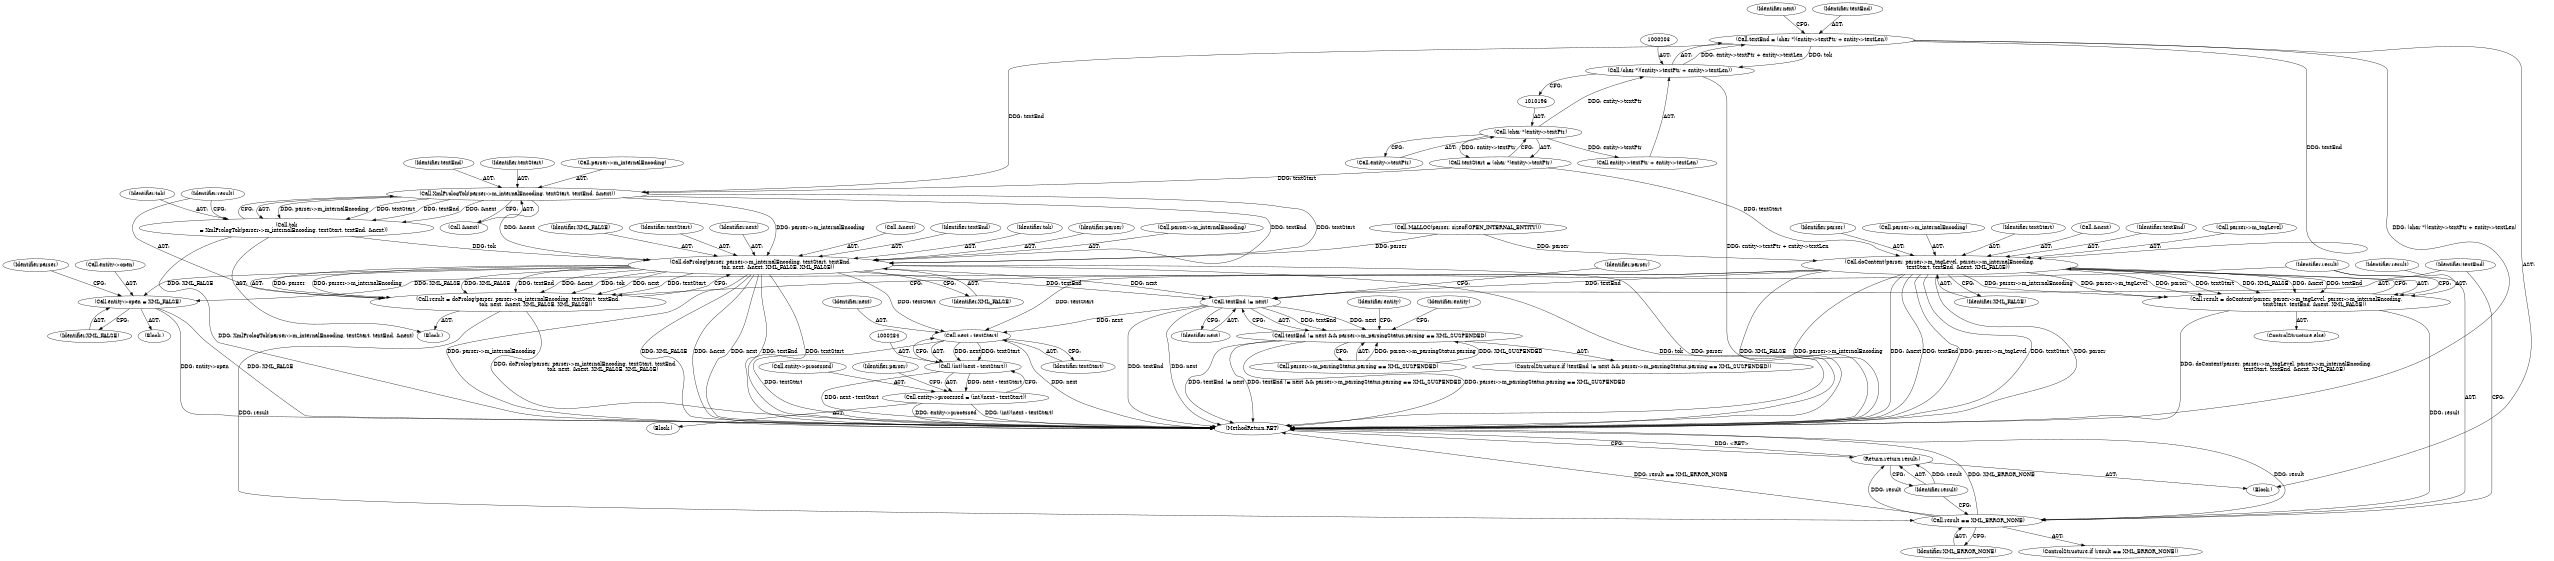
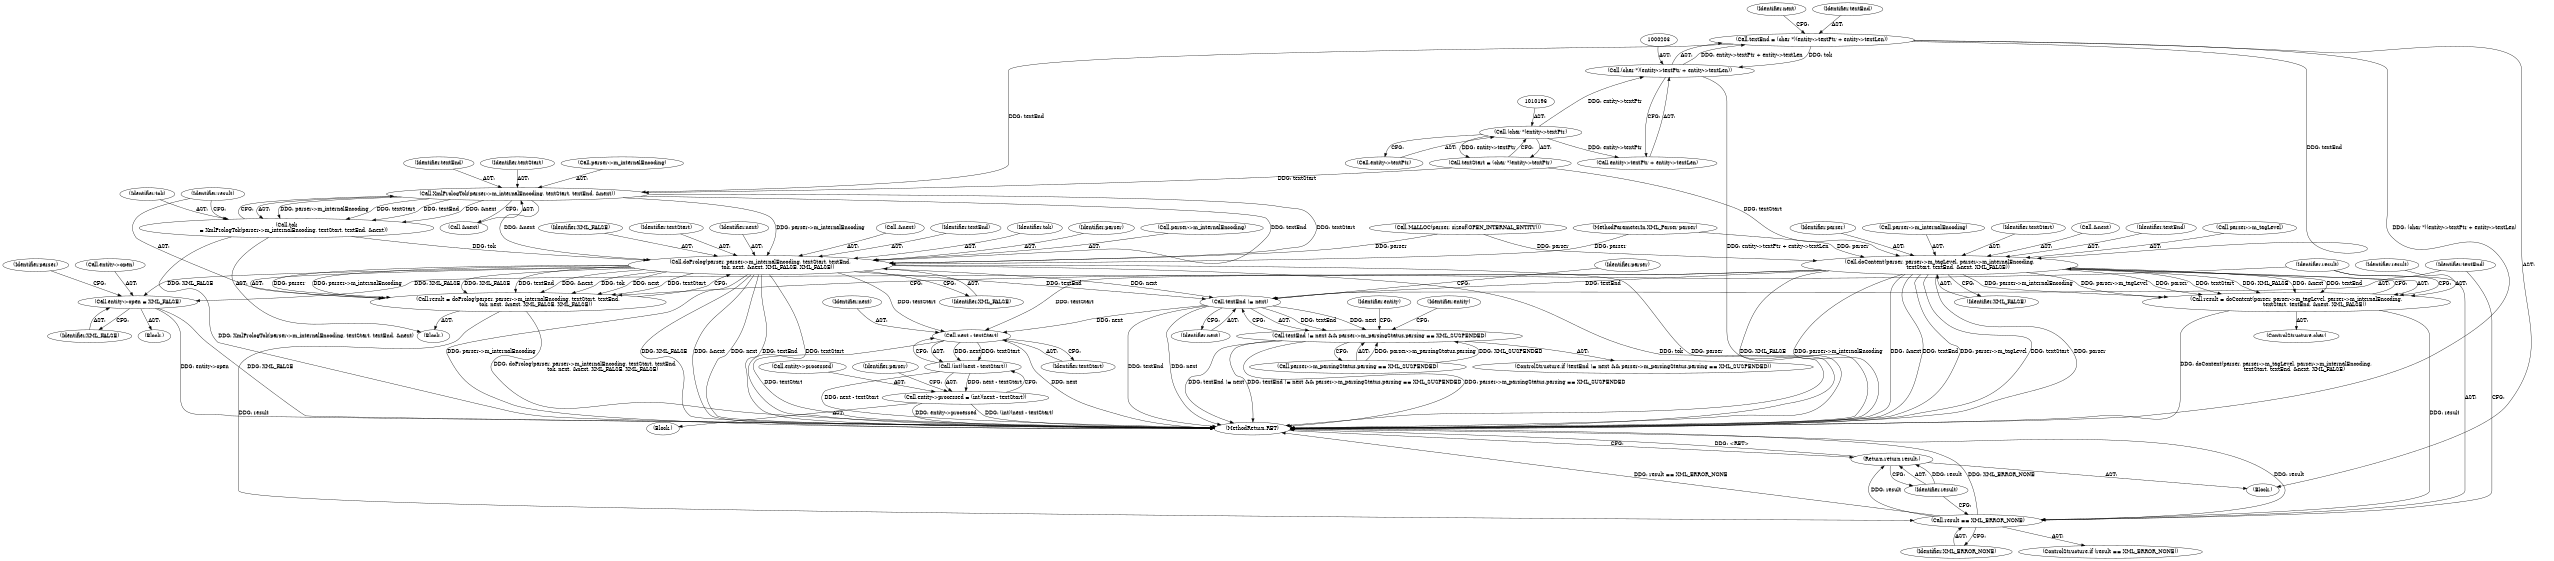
(1566, 78) -> (1648, 113)
none -> (1645, 228)
(888, 336) -> none
(2296, 336) -> (2296, 336)
